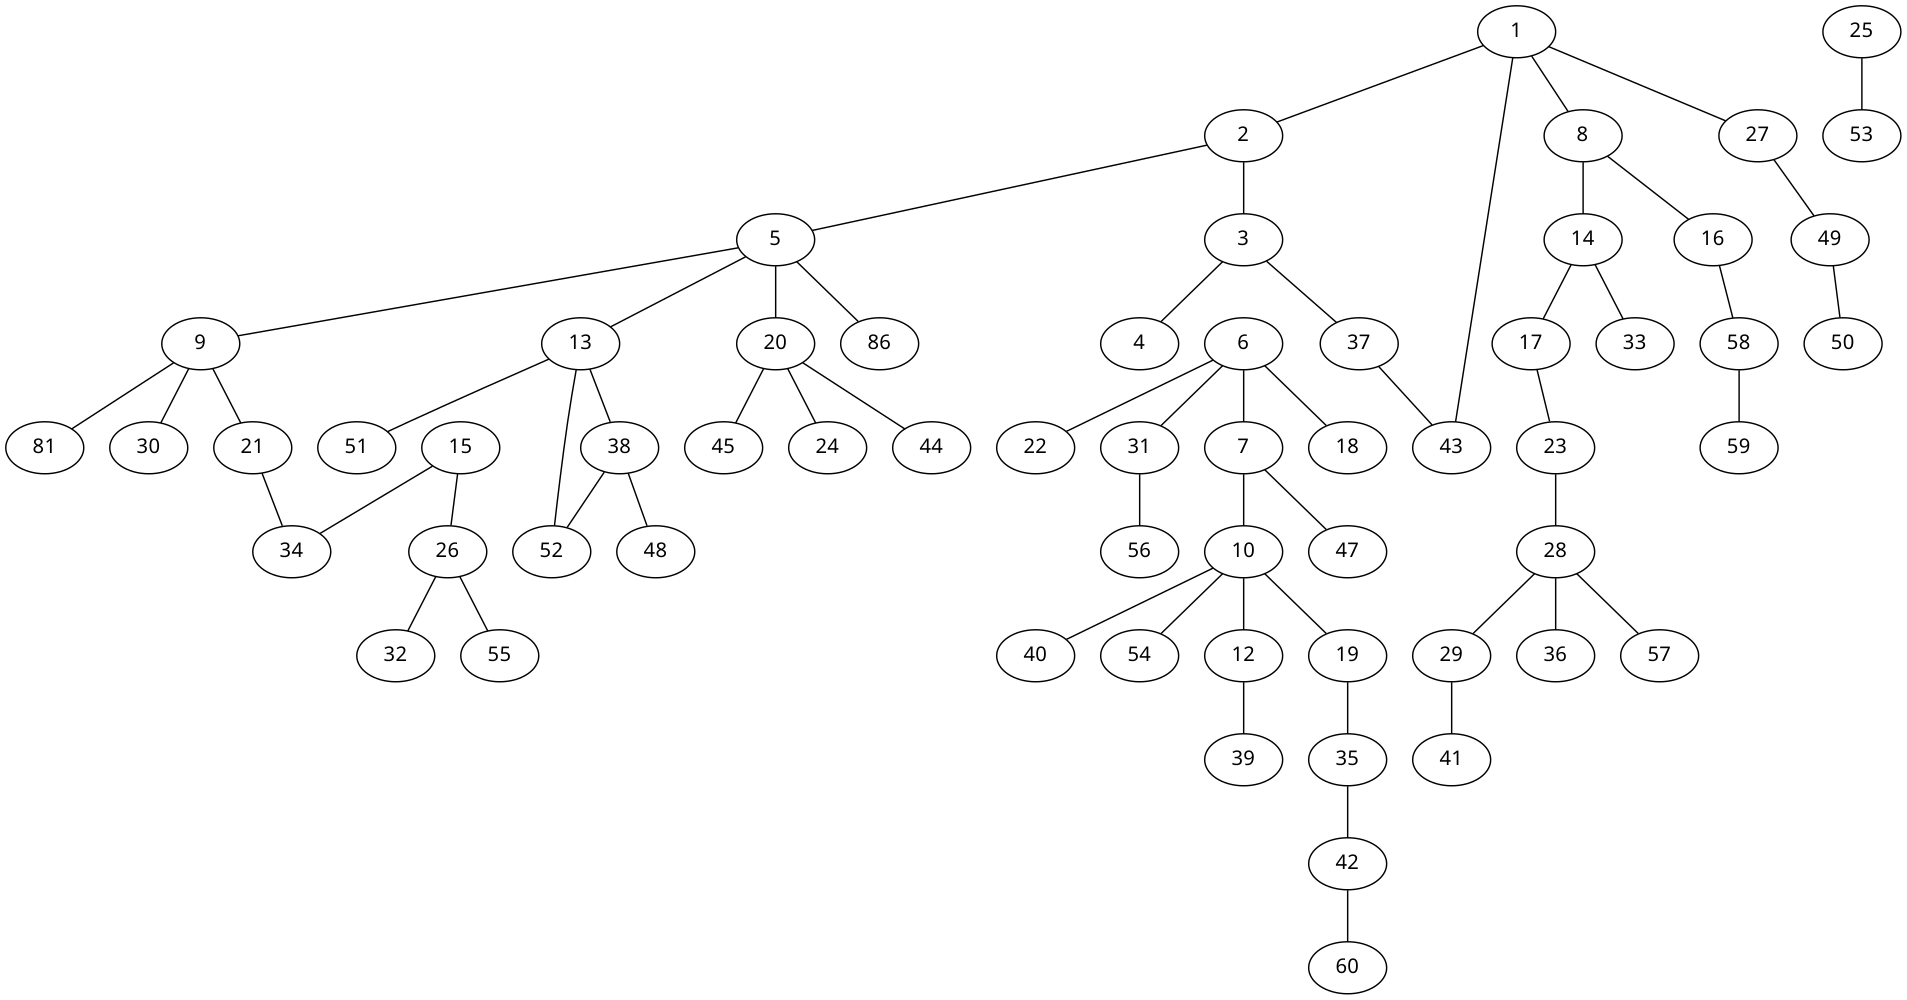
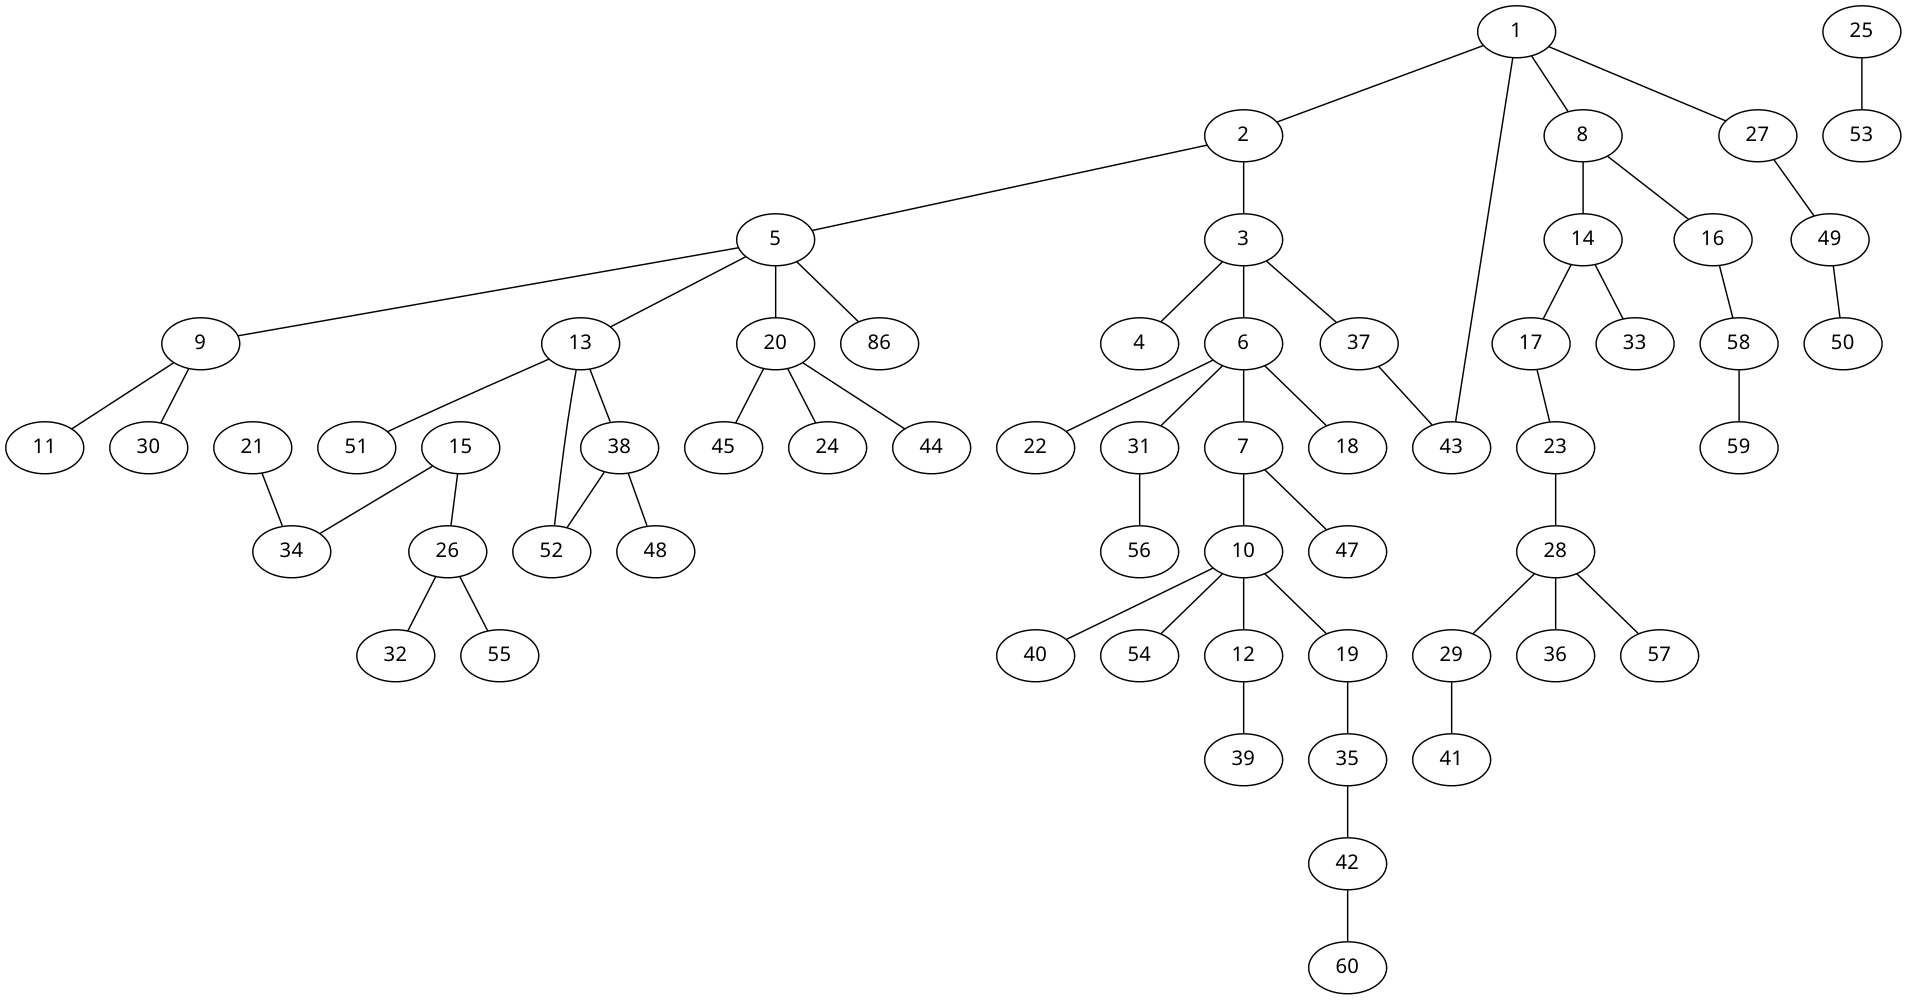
none -> (1244, 292)
(227, 396) -> none
(45, 448) -> (45, 448)
